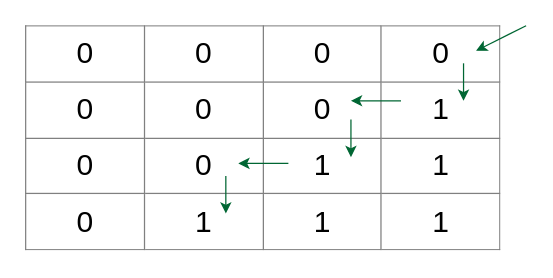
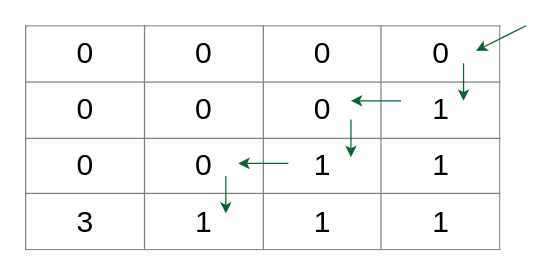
(59, 98) -> (59, 98)
